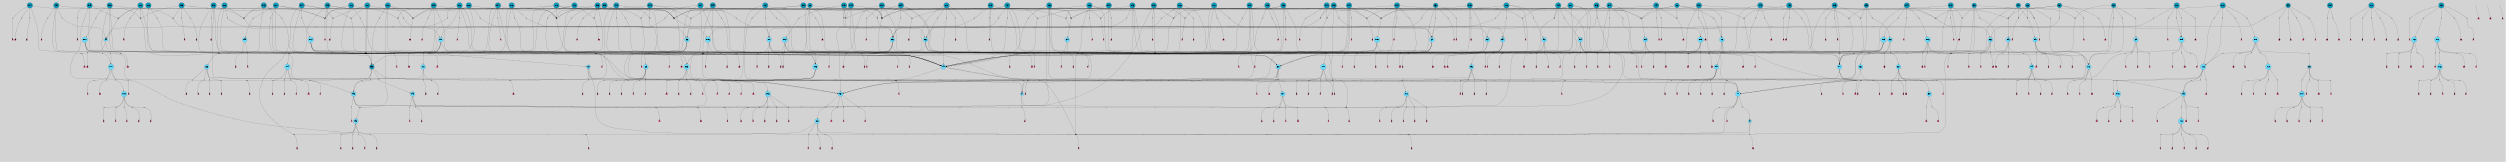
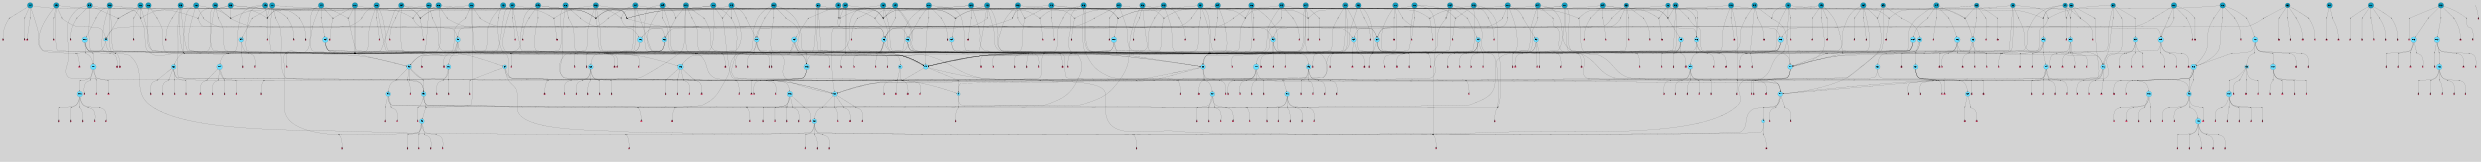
(372, 67) -> (409, 67)
none -> (900, 67)
